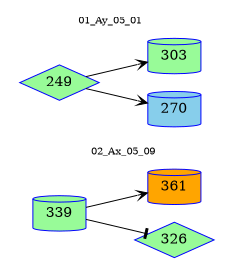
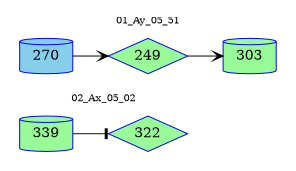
(110, 21) -> (148, 21)
(112, 95) -> (86, 56)
(124, 152) -> (104, 99)
(174, 187) -> none
(174, 240) -> (148, 134)
